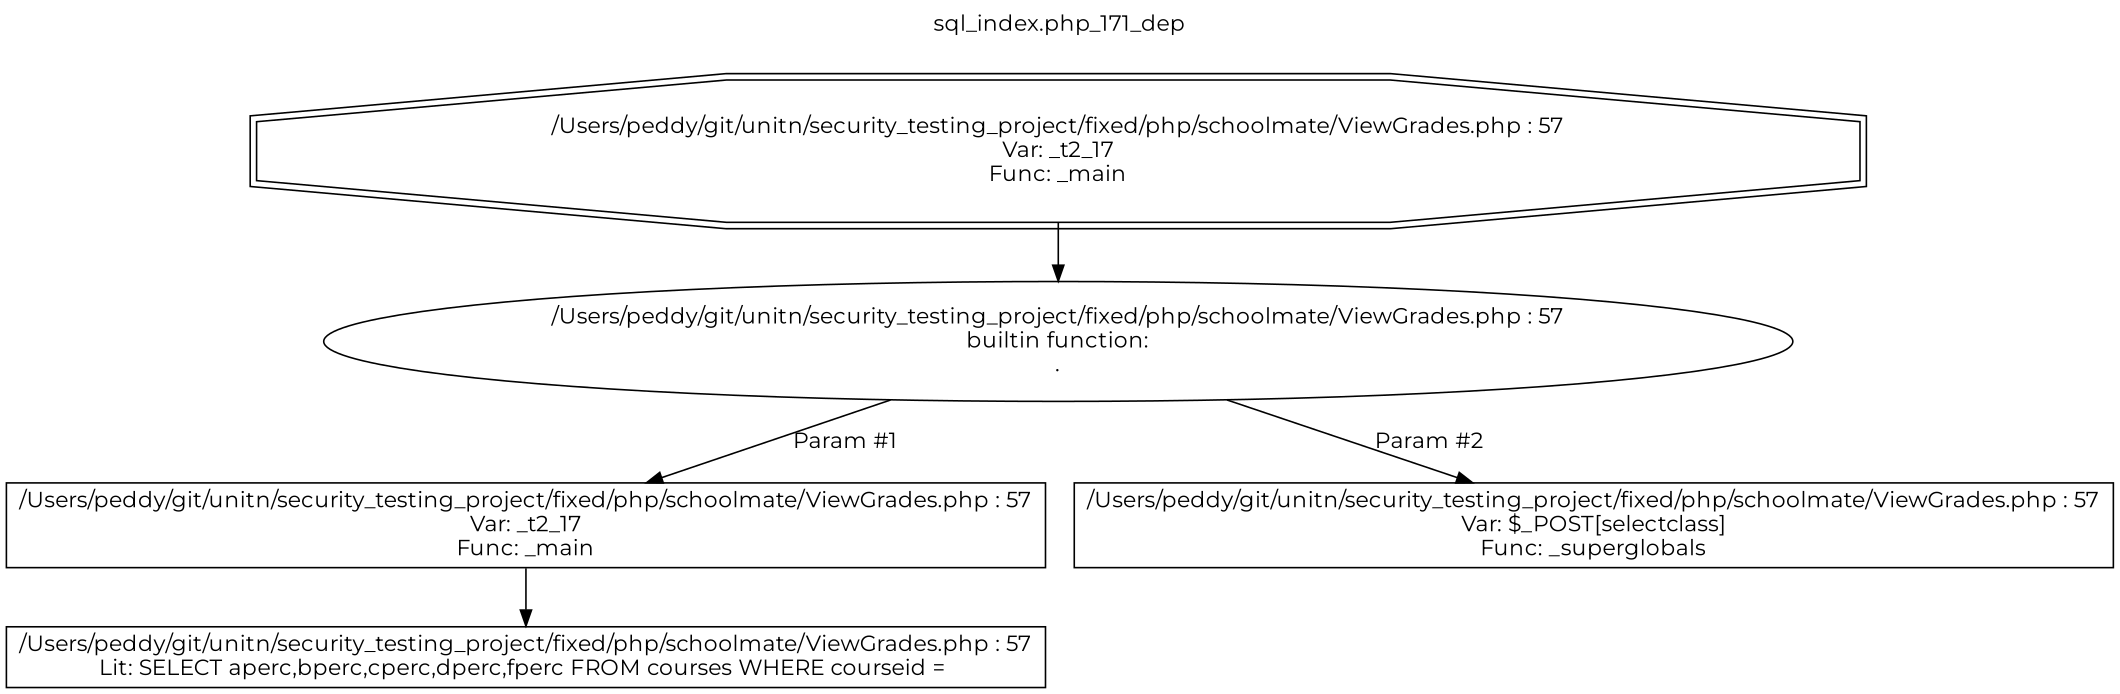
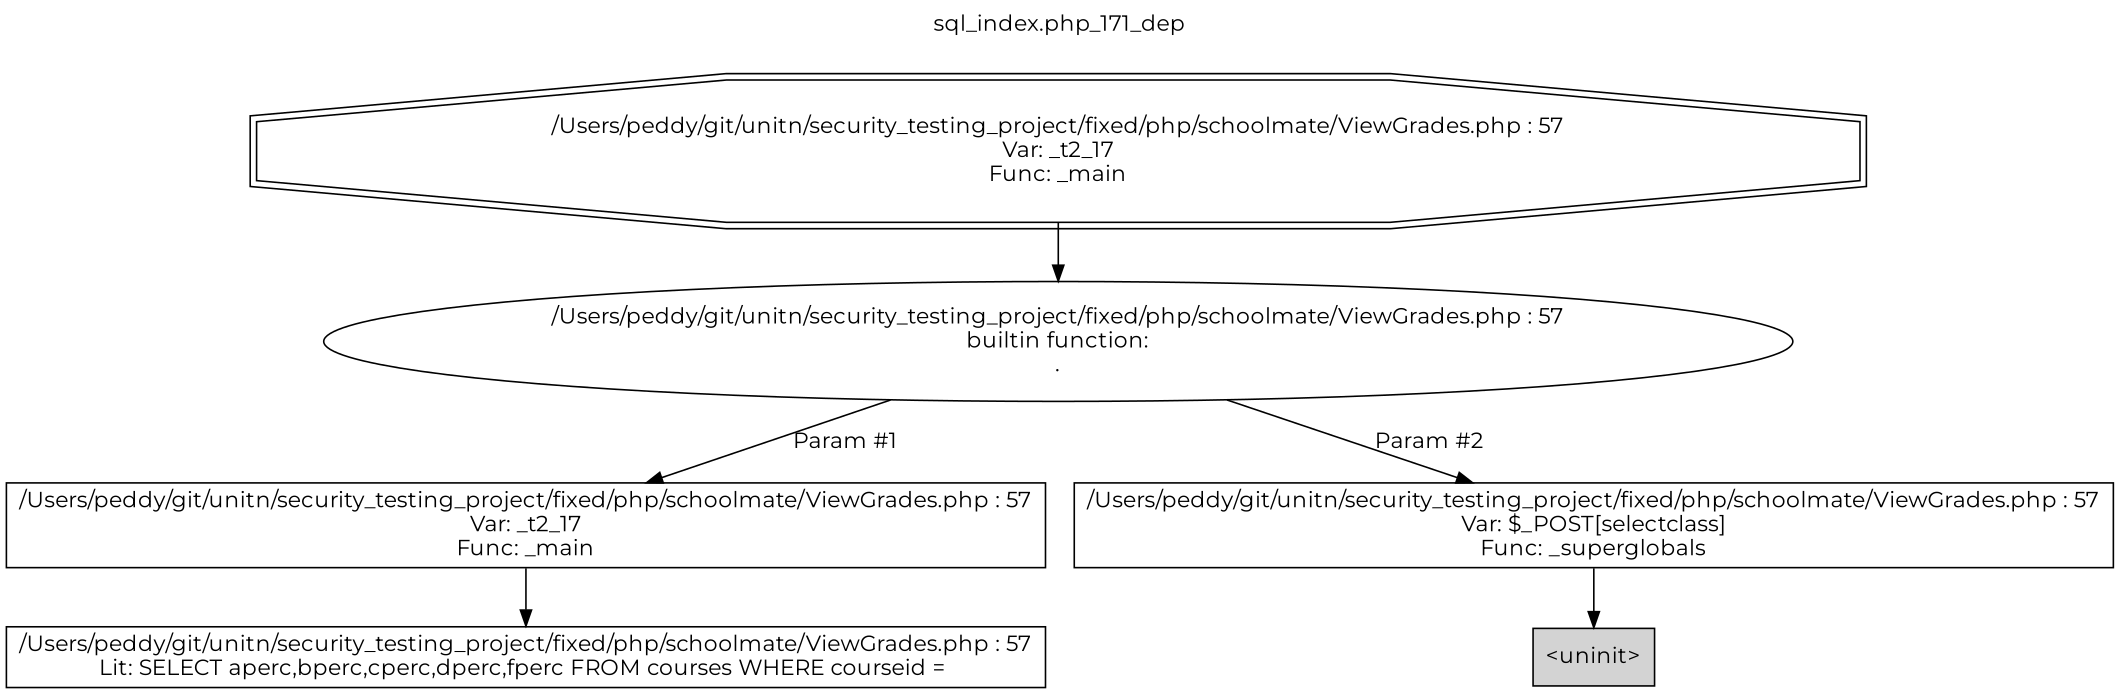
none -> (1594, 657)
